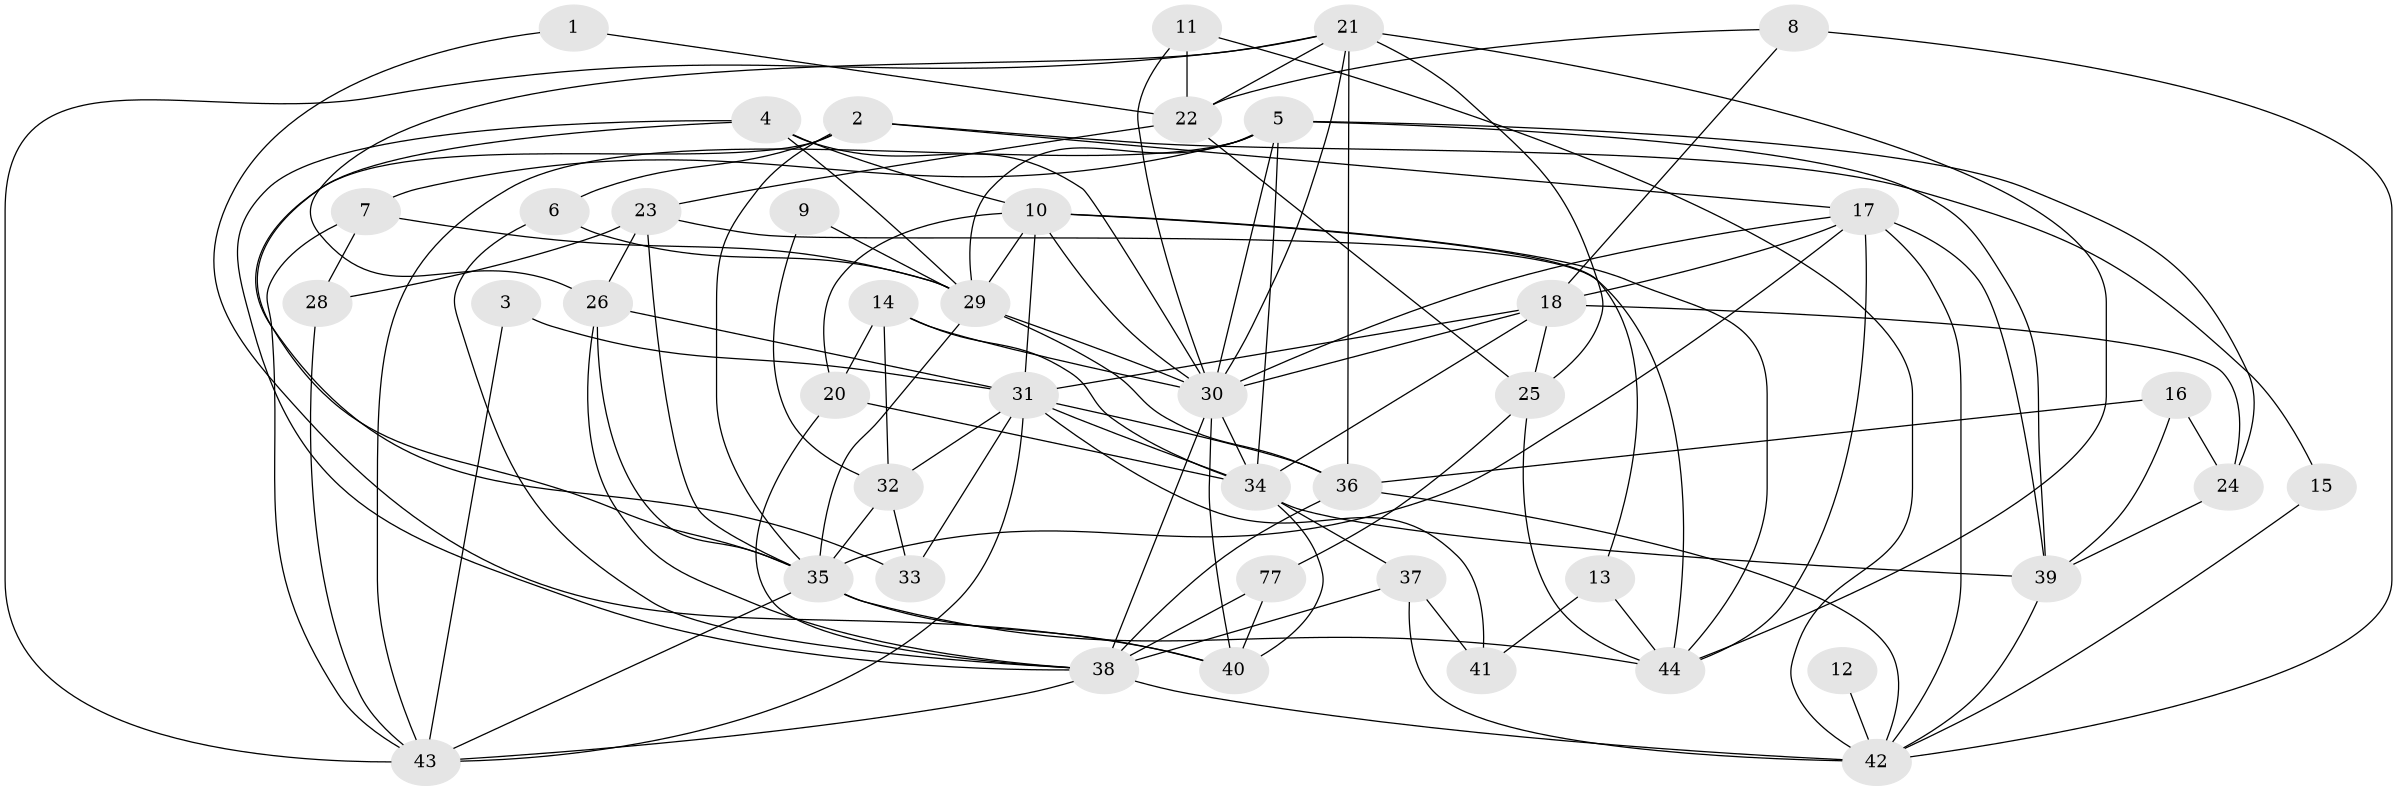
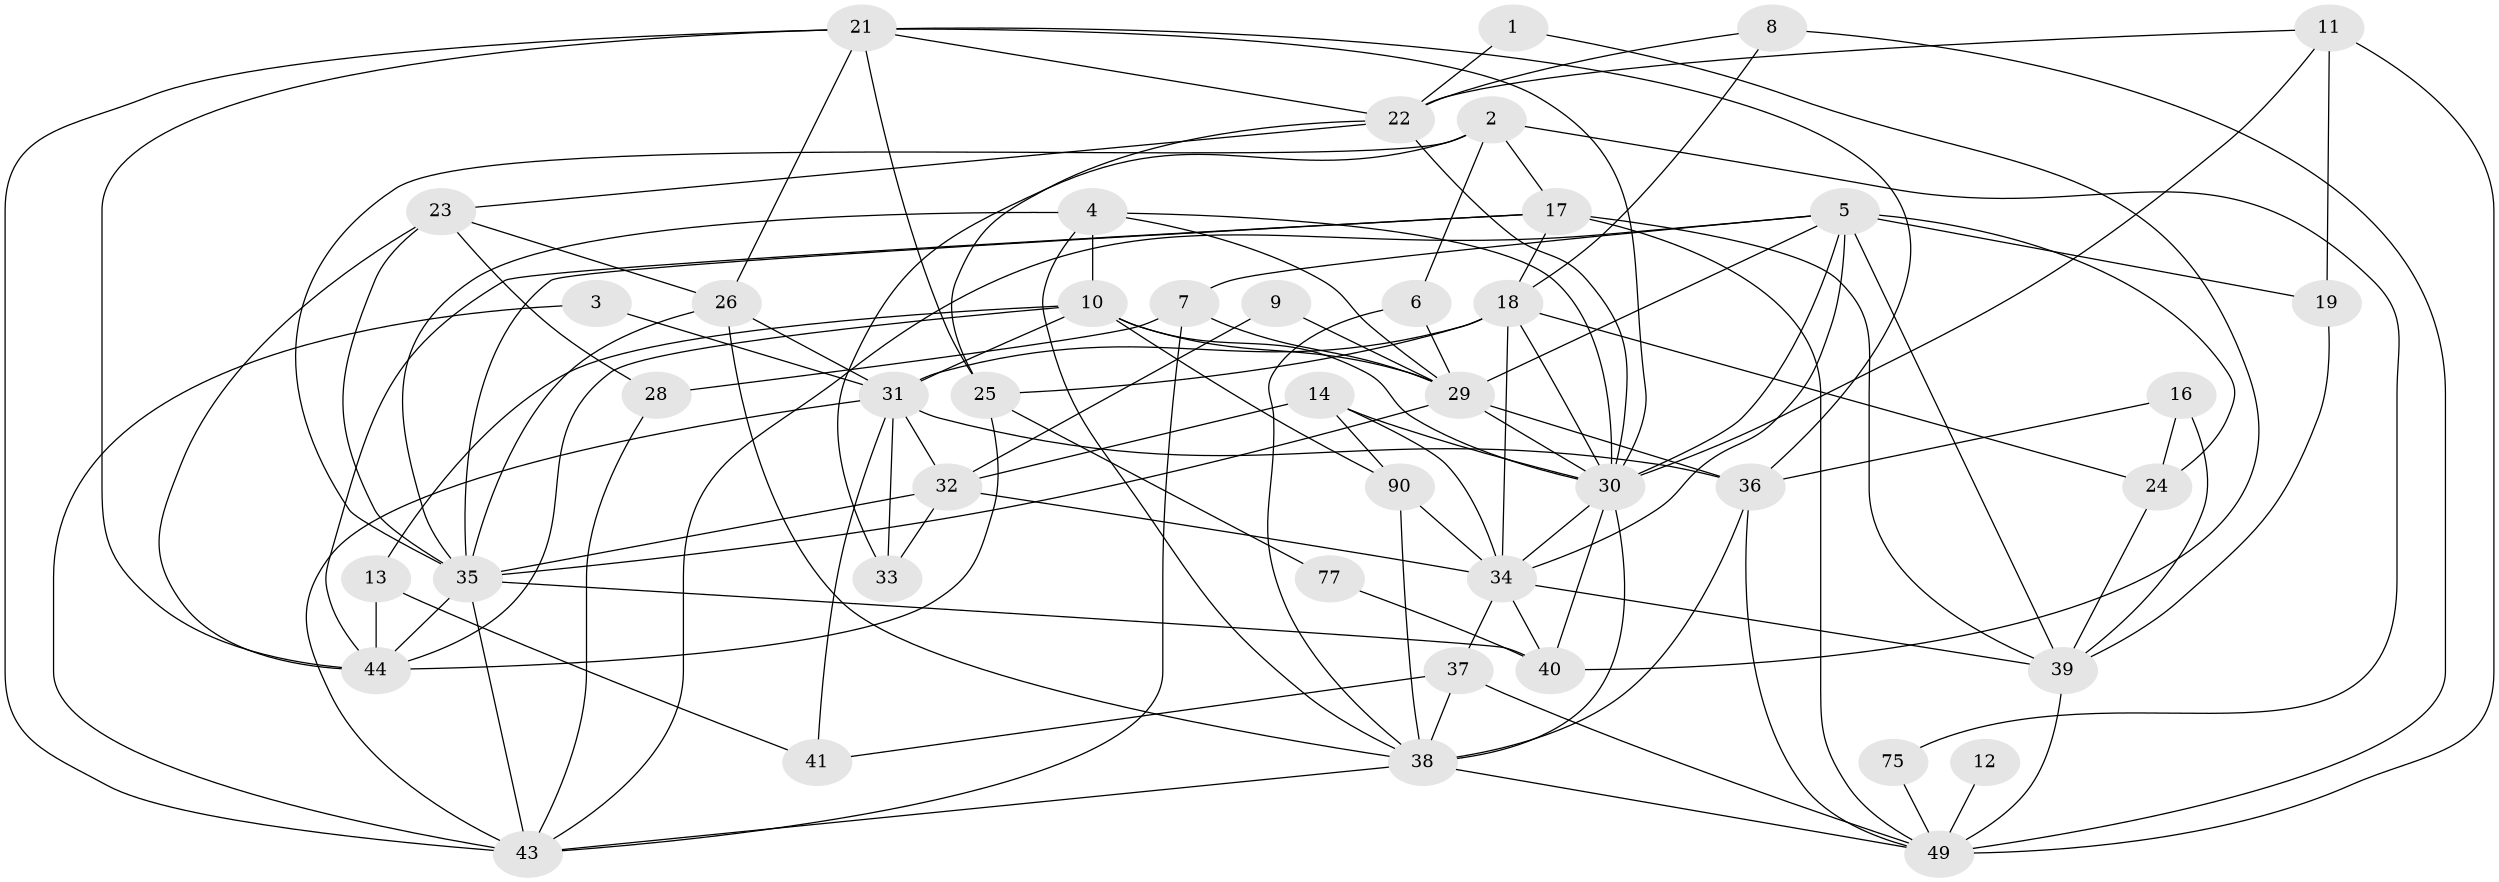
(1528, 274) -> (1577, 270)
none -> (2327, 303)
(835, 395) -> (1400, 487)
(1126, 438) -> (1225, 532)
(2322, 487) -> (1893, 762)
(1188, 625) -> none
(1877, 762) -> (1939, 854)
